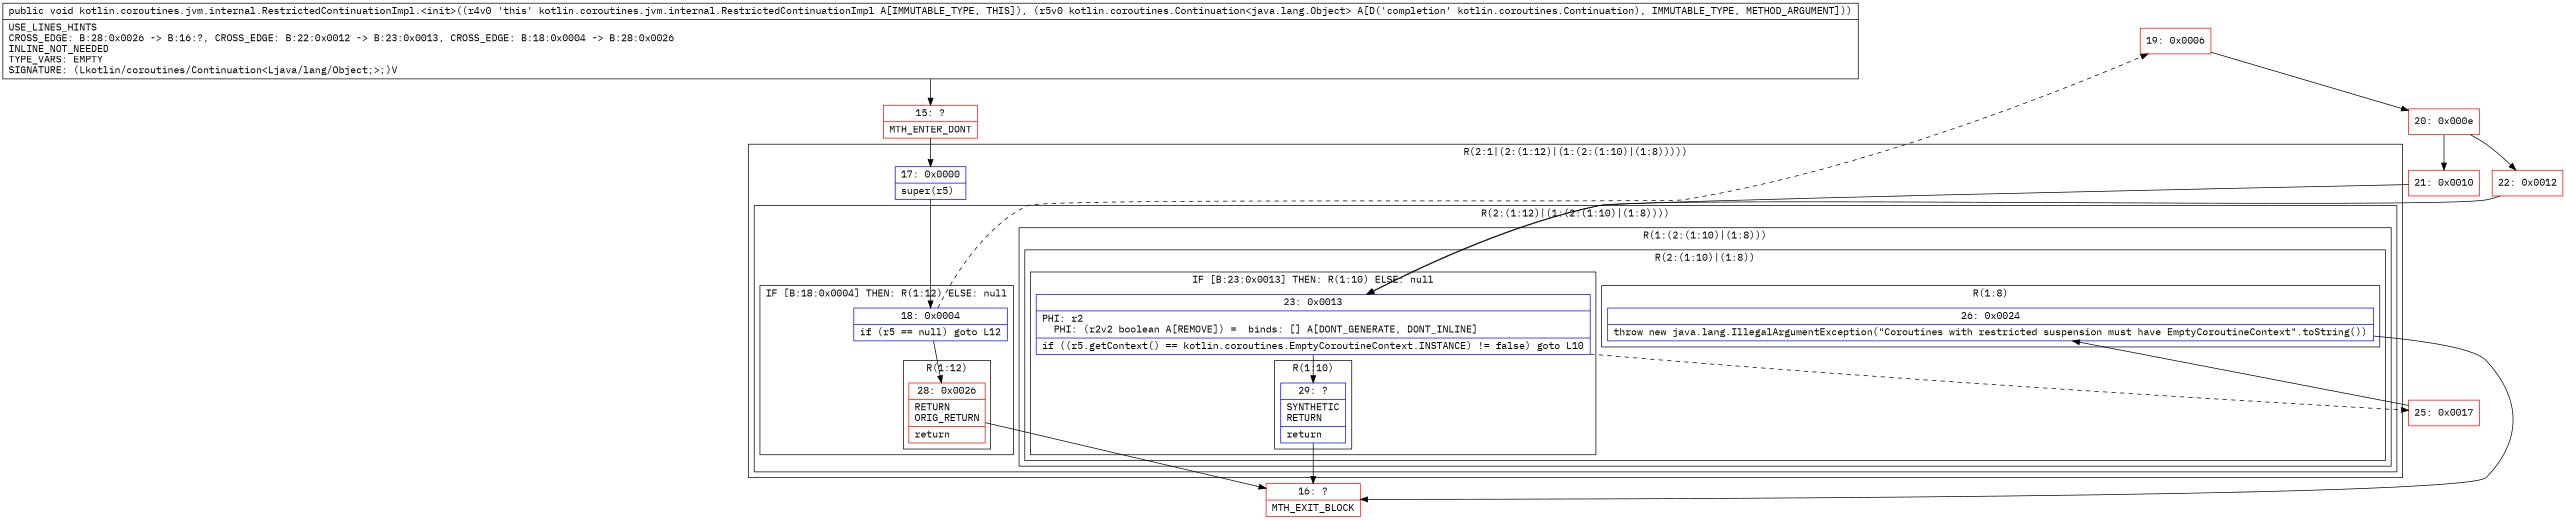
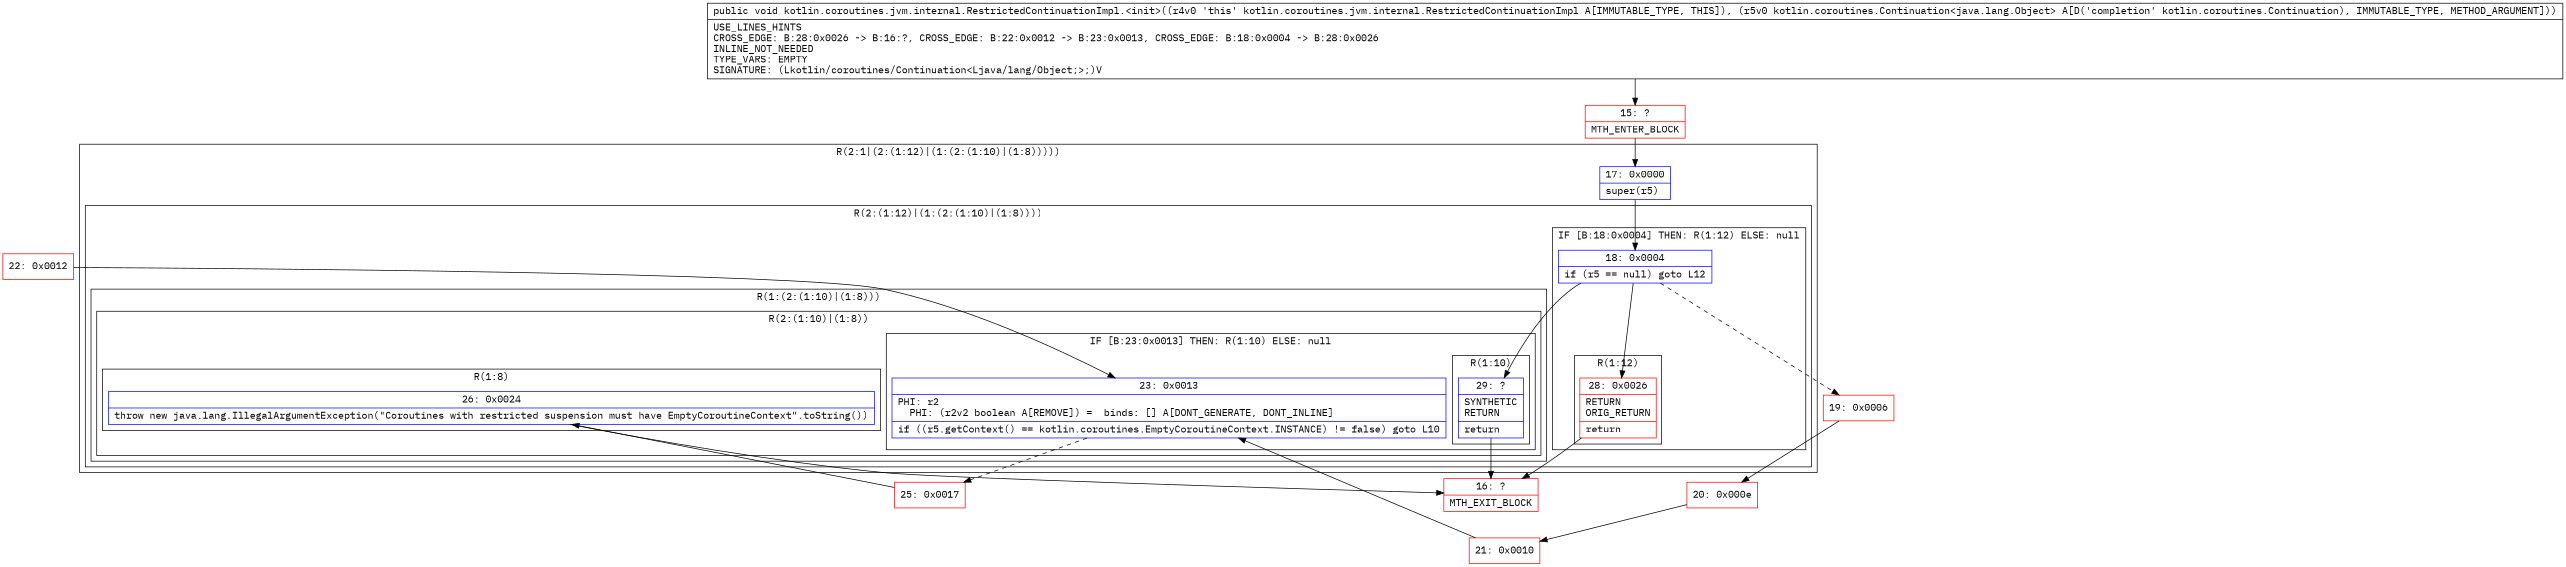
(931, 130) -> (1635, 130)
(2492, 148) -> none
(1313, 365) -> (1535, 327)
